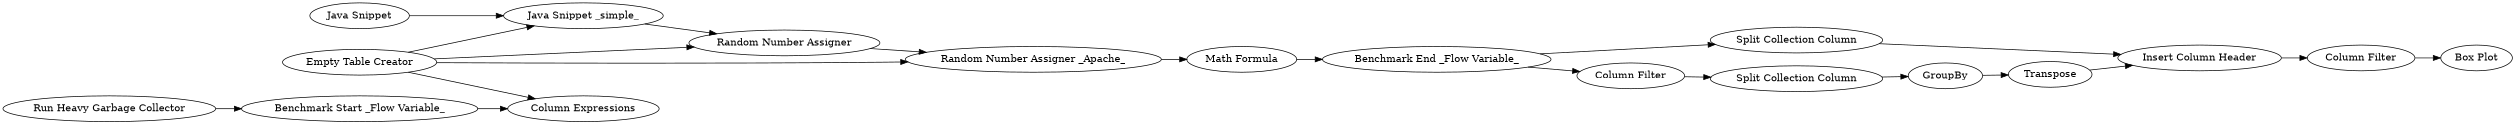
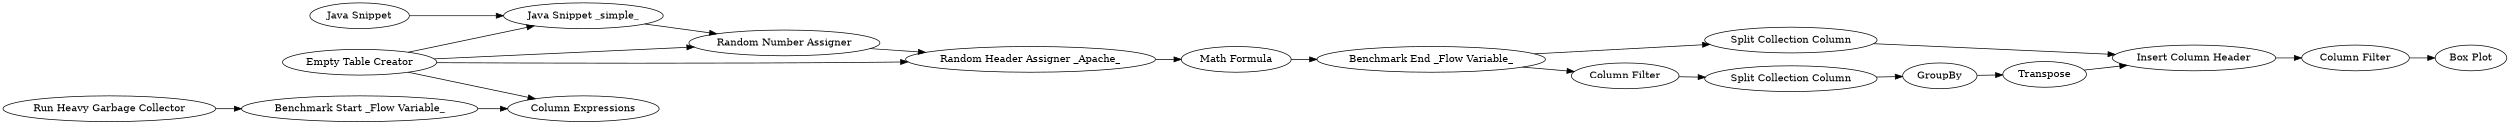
(1033, 59) -> (1031, 59)
